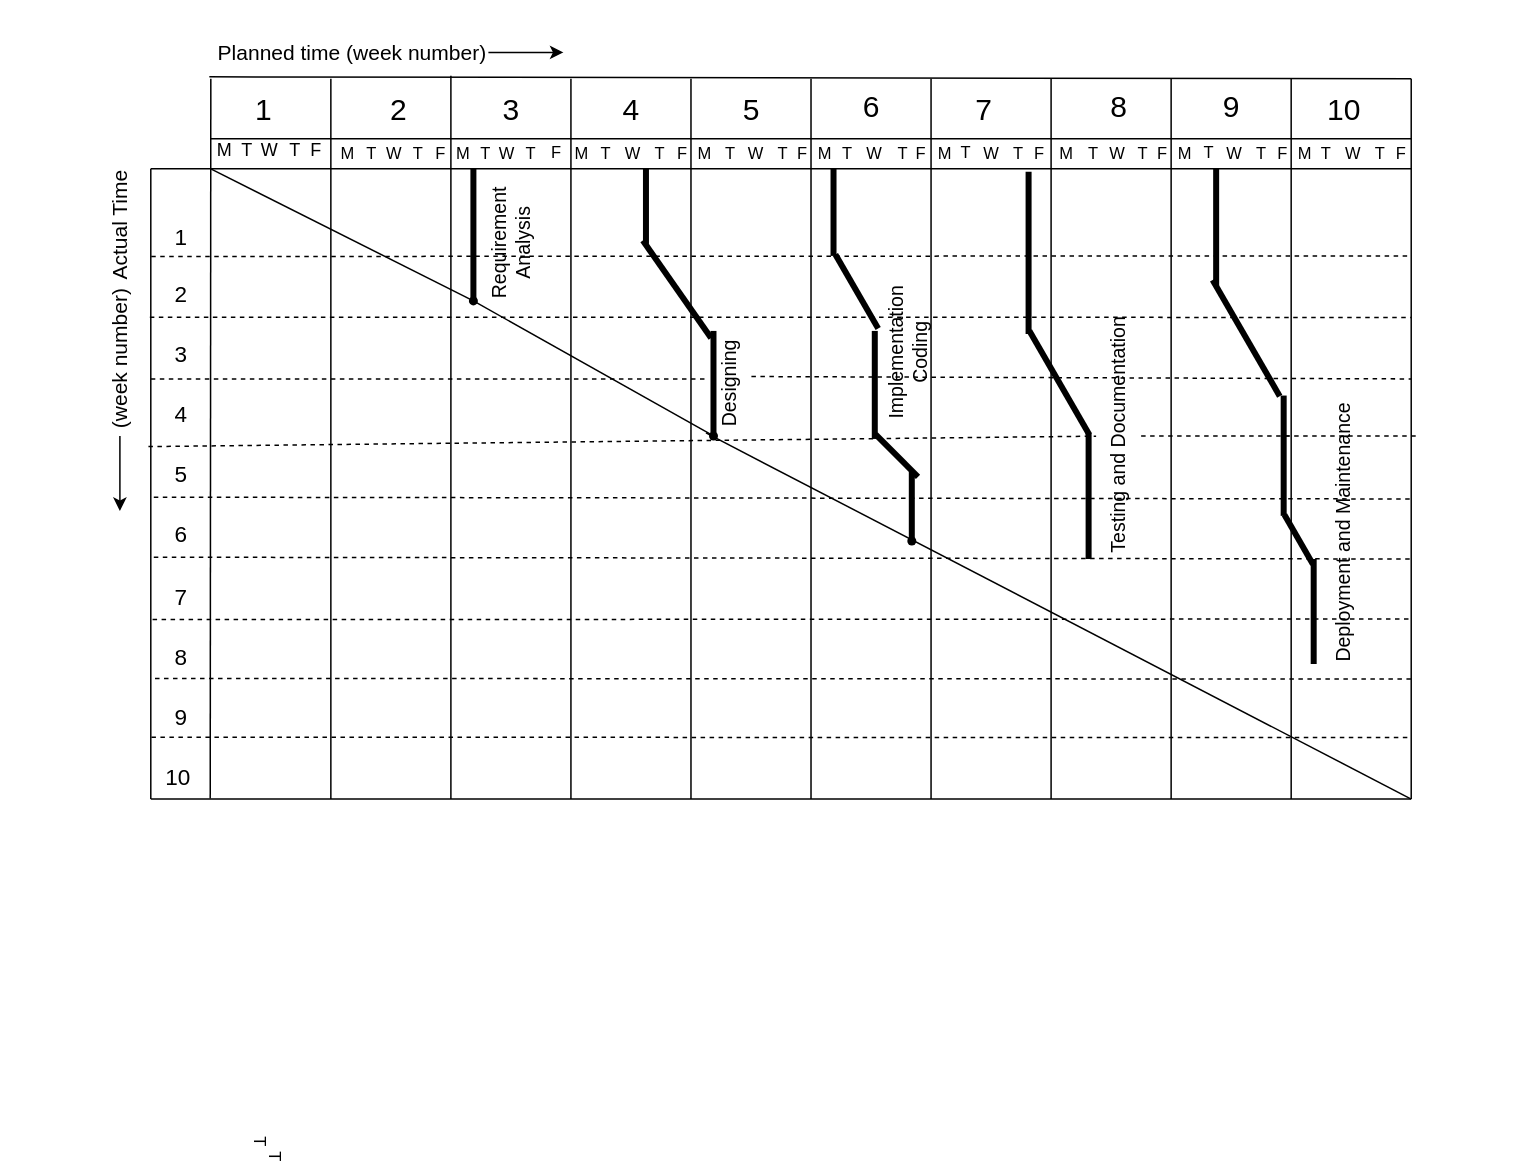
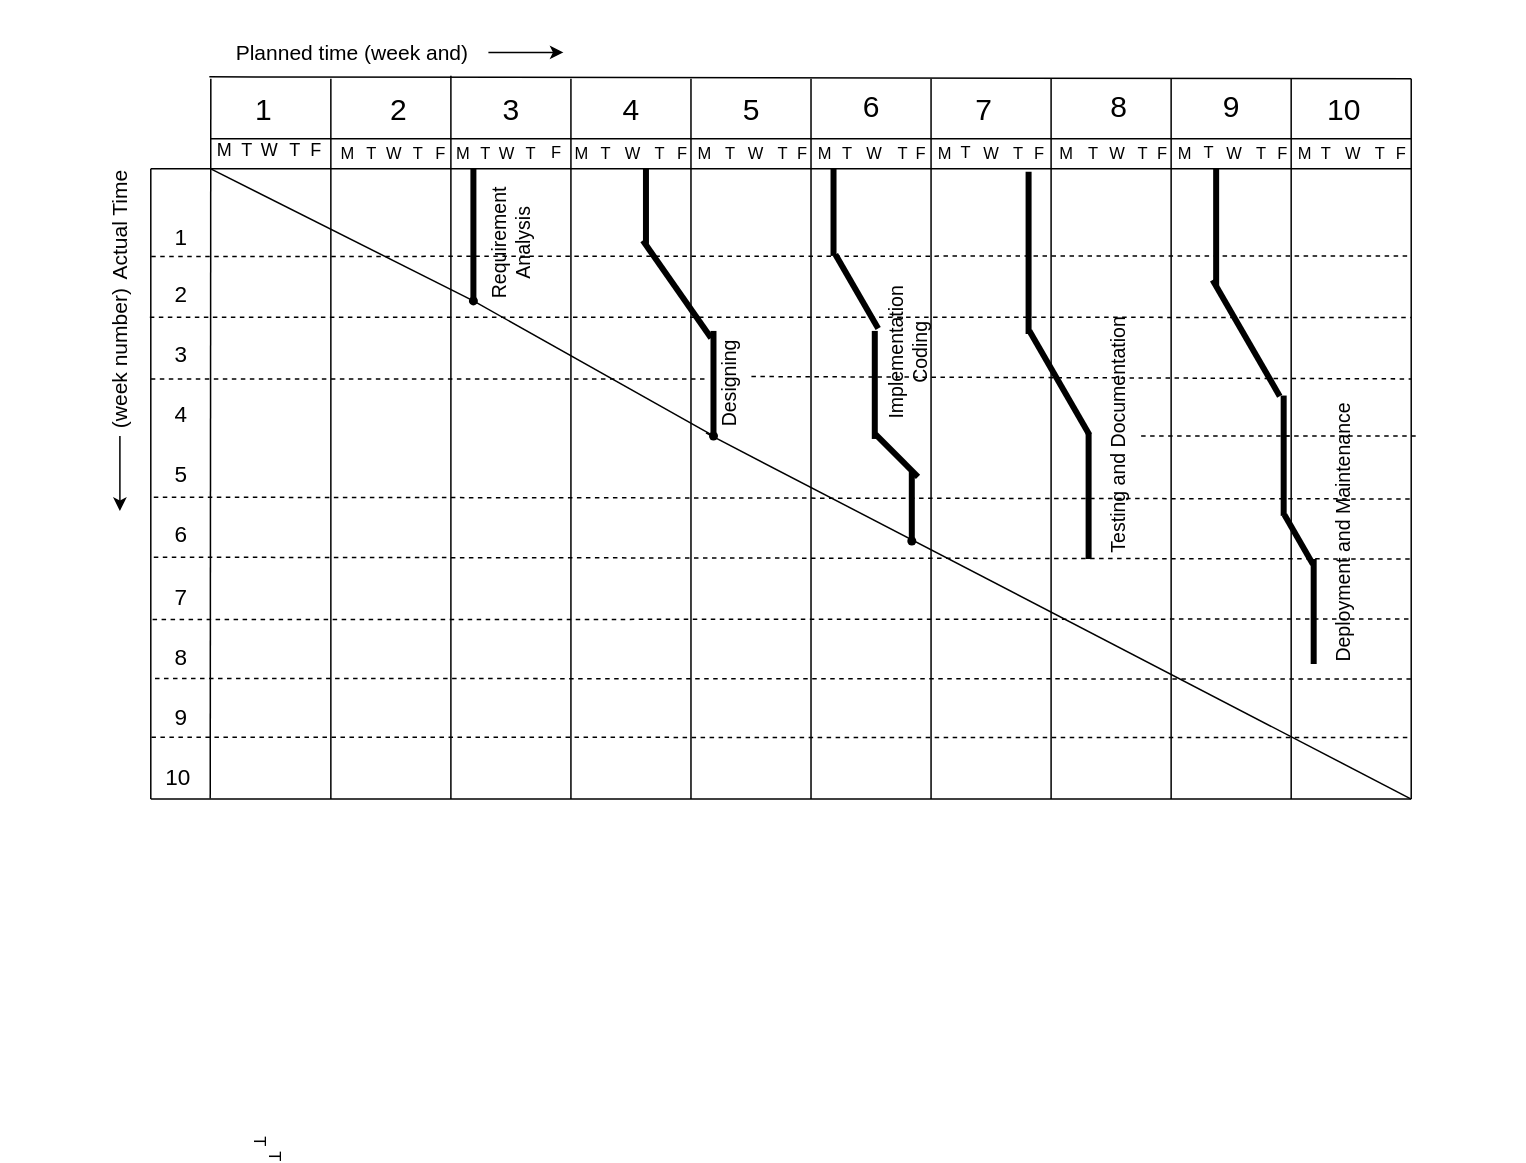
(353, 53) -> (353, 53)
(433, 443) -> none
